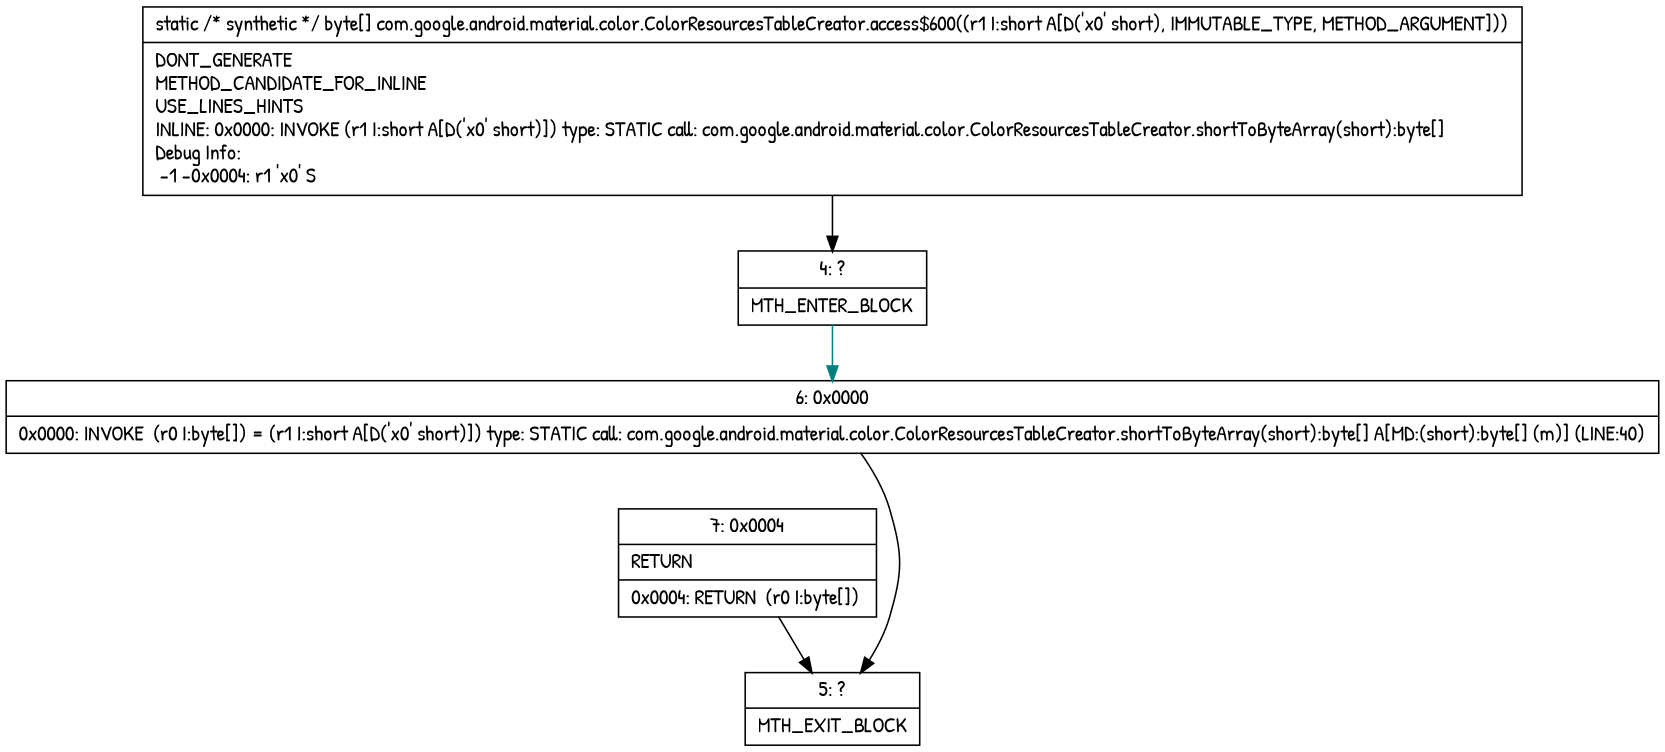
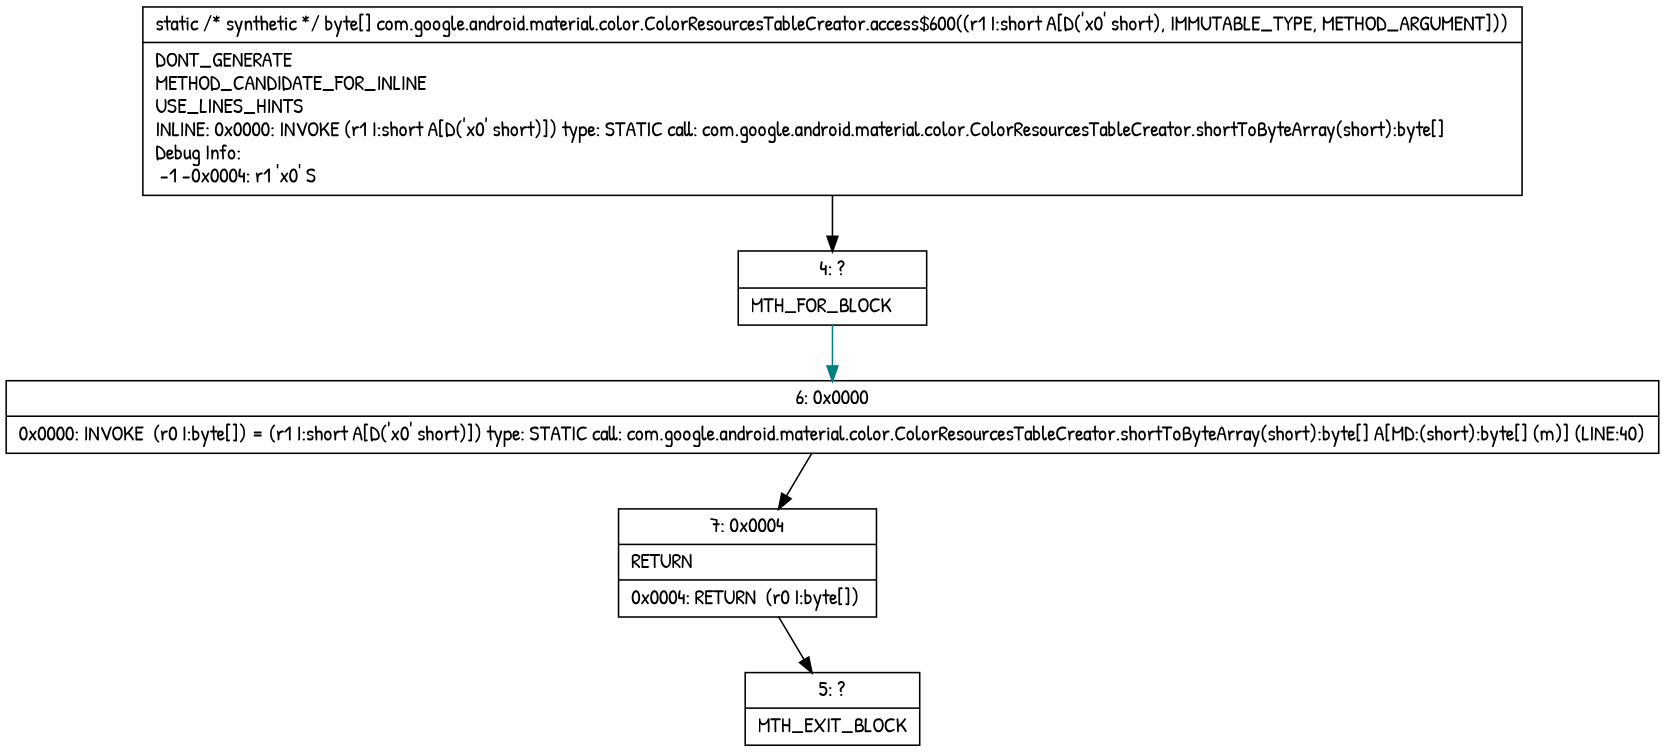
(832, 306) -> (822, 306)
(899, 555) -> (799, 475)
